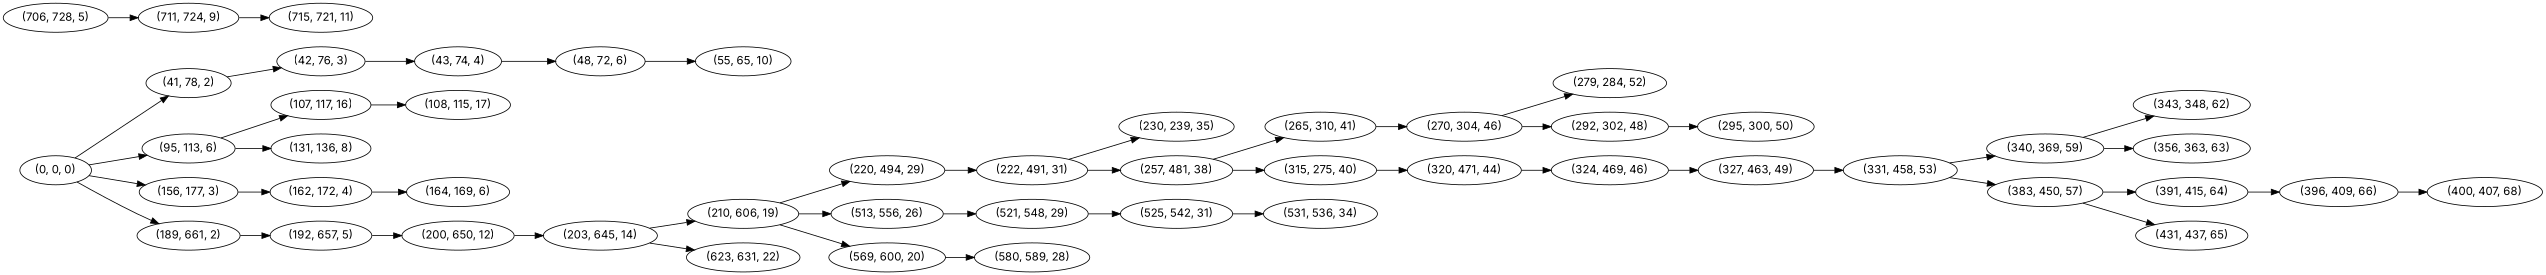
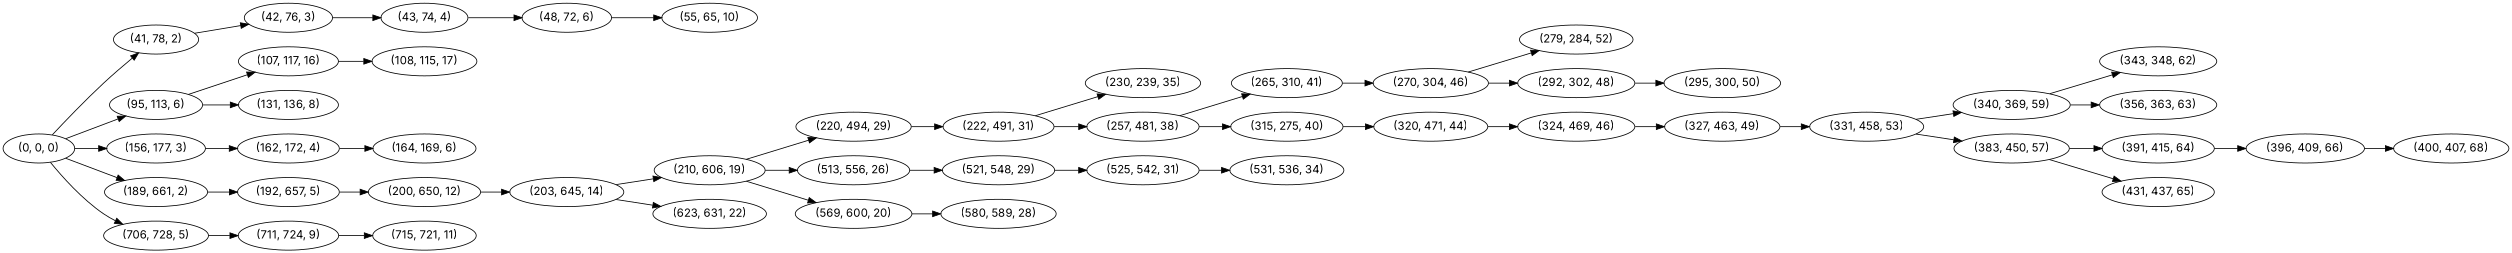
none -> (80, 195)
